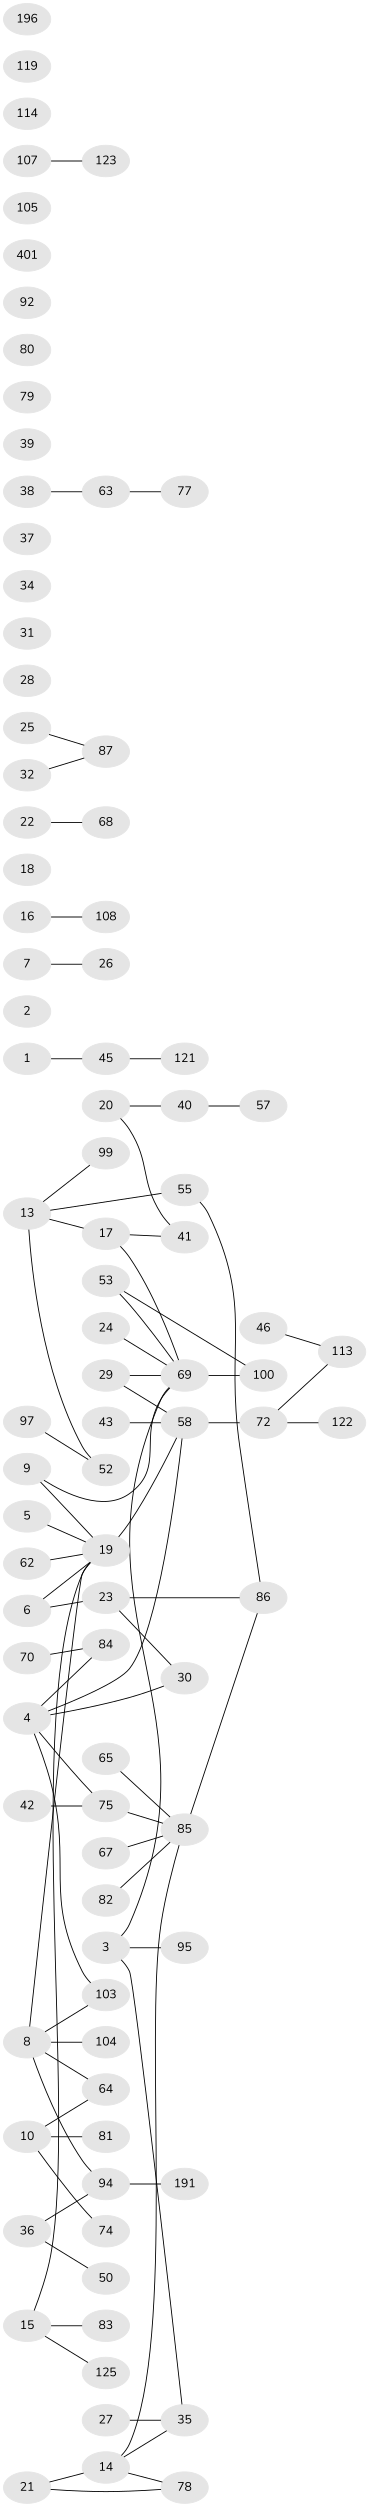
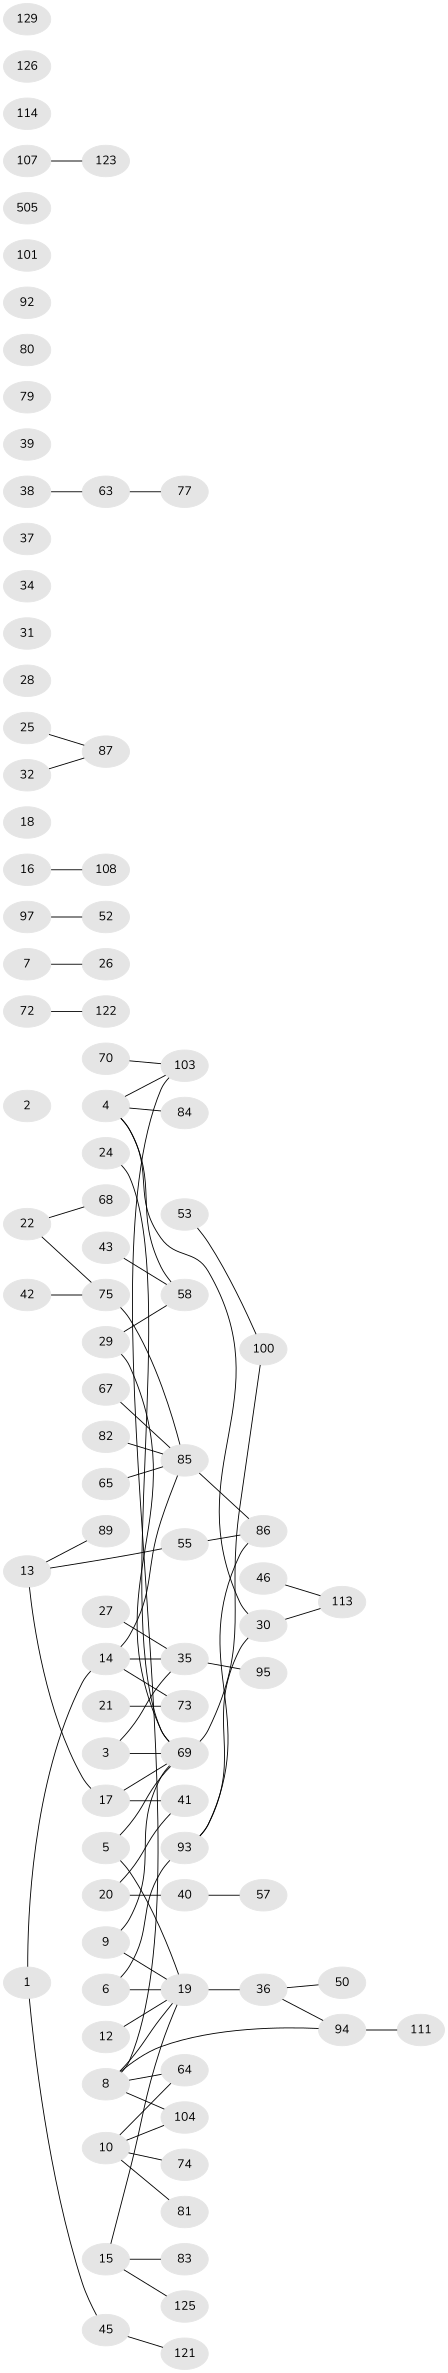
none -> (27, 19)
(27, 19) -> (27, 66)
(27, 66) -> none
(27, 208) -> (27, 208)
(27, 256) -> (27, 256)
(106, 1153) -> (106, 1531)
(148, 1327) -> (142, 1806)
(47, 1348) -> none
(303, 1387) -> (303, 1614)
(224, 1423) -> none
(150, 1489) -> (224, 1990)
(27, 1564) -> (106, 2037)
(106, 1598) -> (185, 1848)
(67, 1652) -> (145, 1062)
(65, 1763) -> (67, 1260)
(145, 1948) -> (216, 1665)
none -> (145, 2133)
(185, 2184) -> (421, 2030)
(67, 2478) -> (41, 1815)
(185, 2488) -> (185, 1706)
